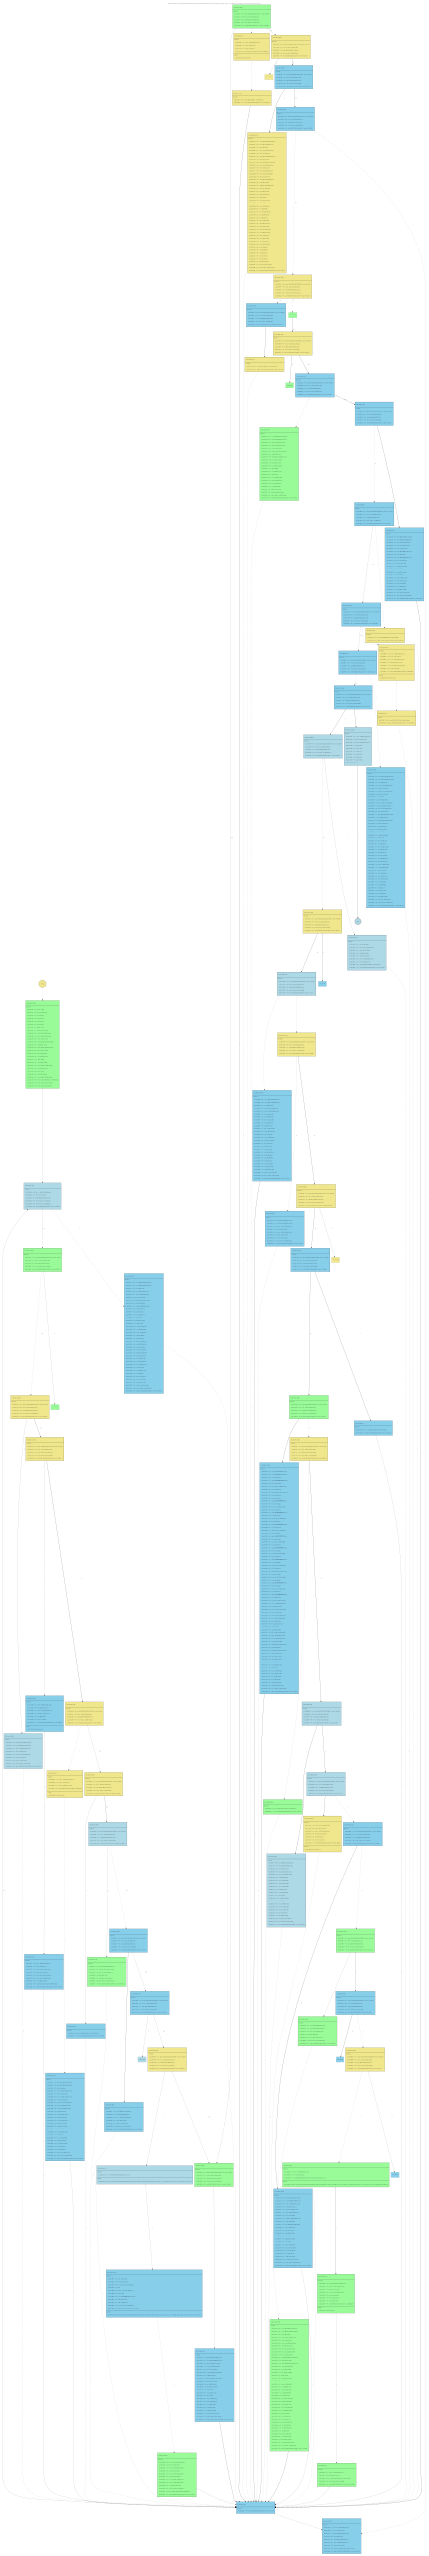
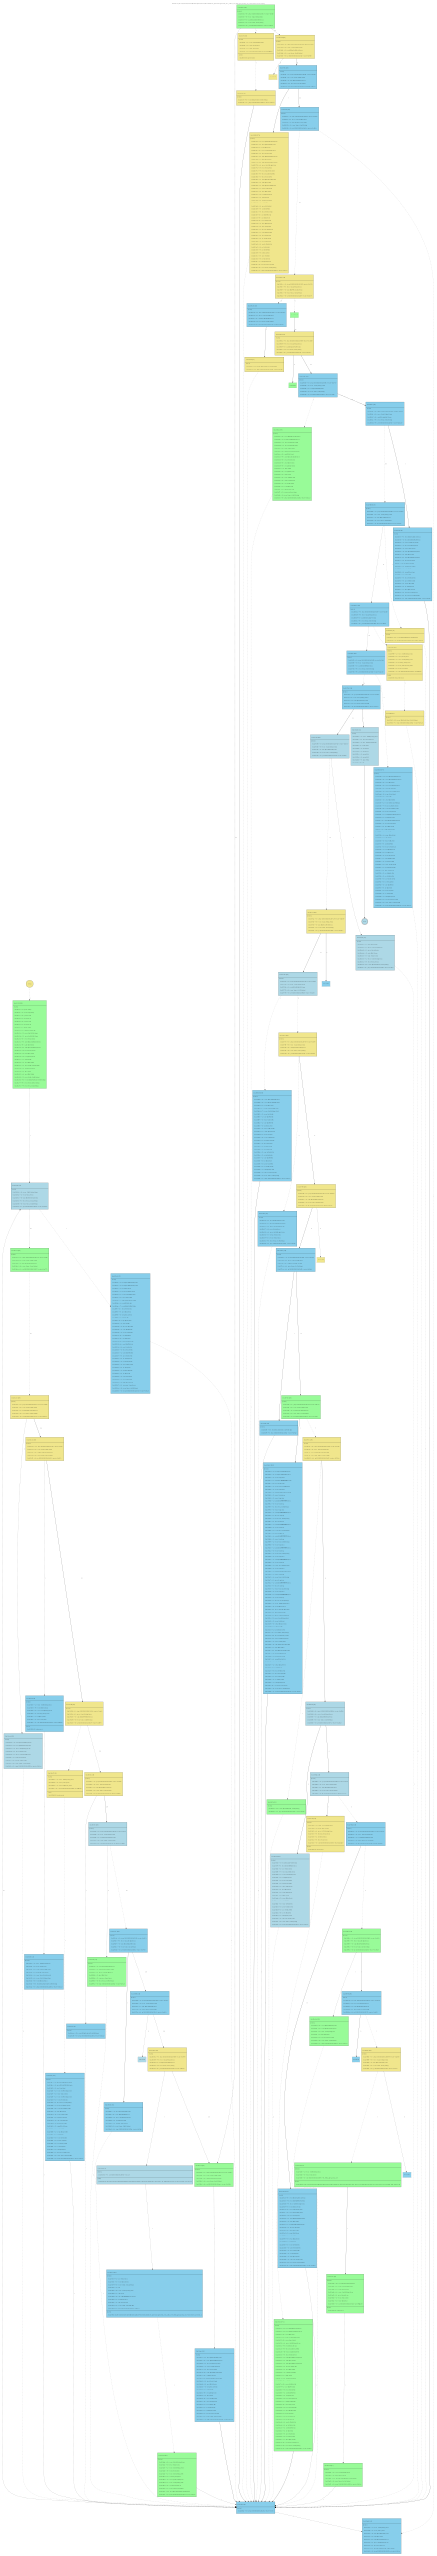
(55, 1407) -> none
